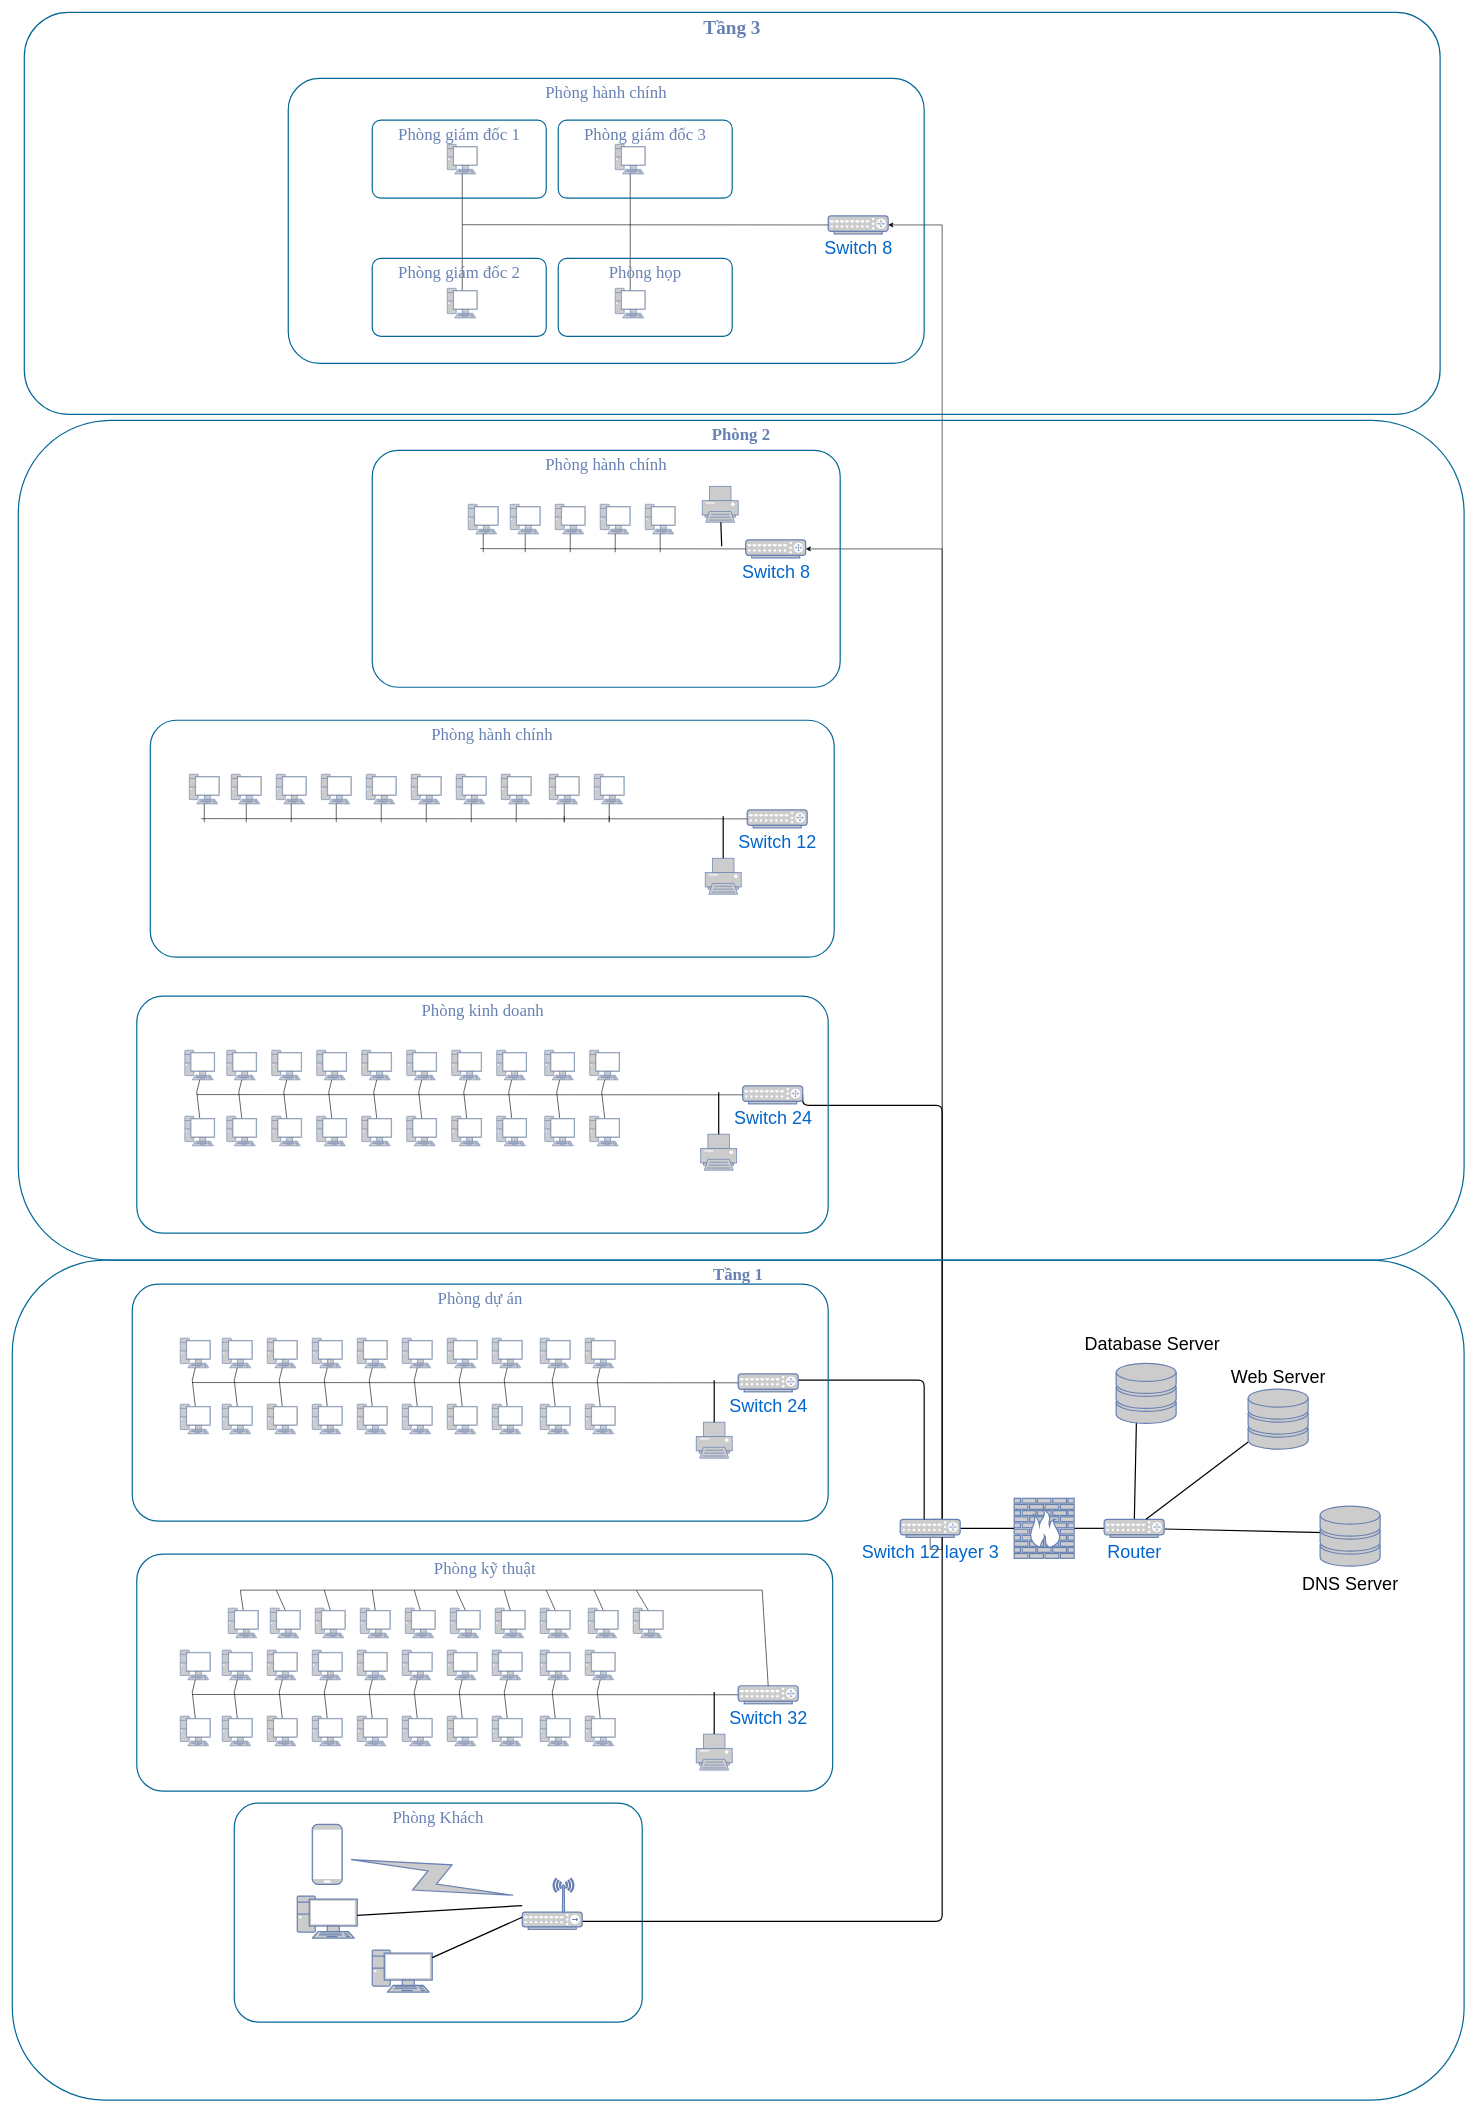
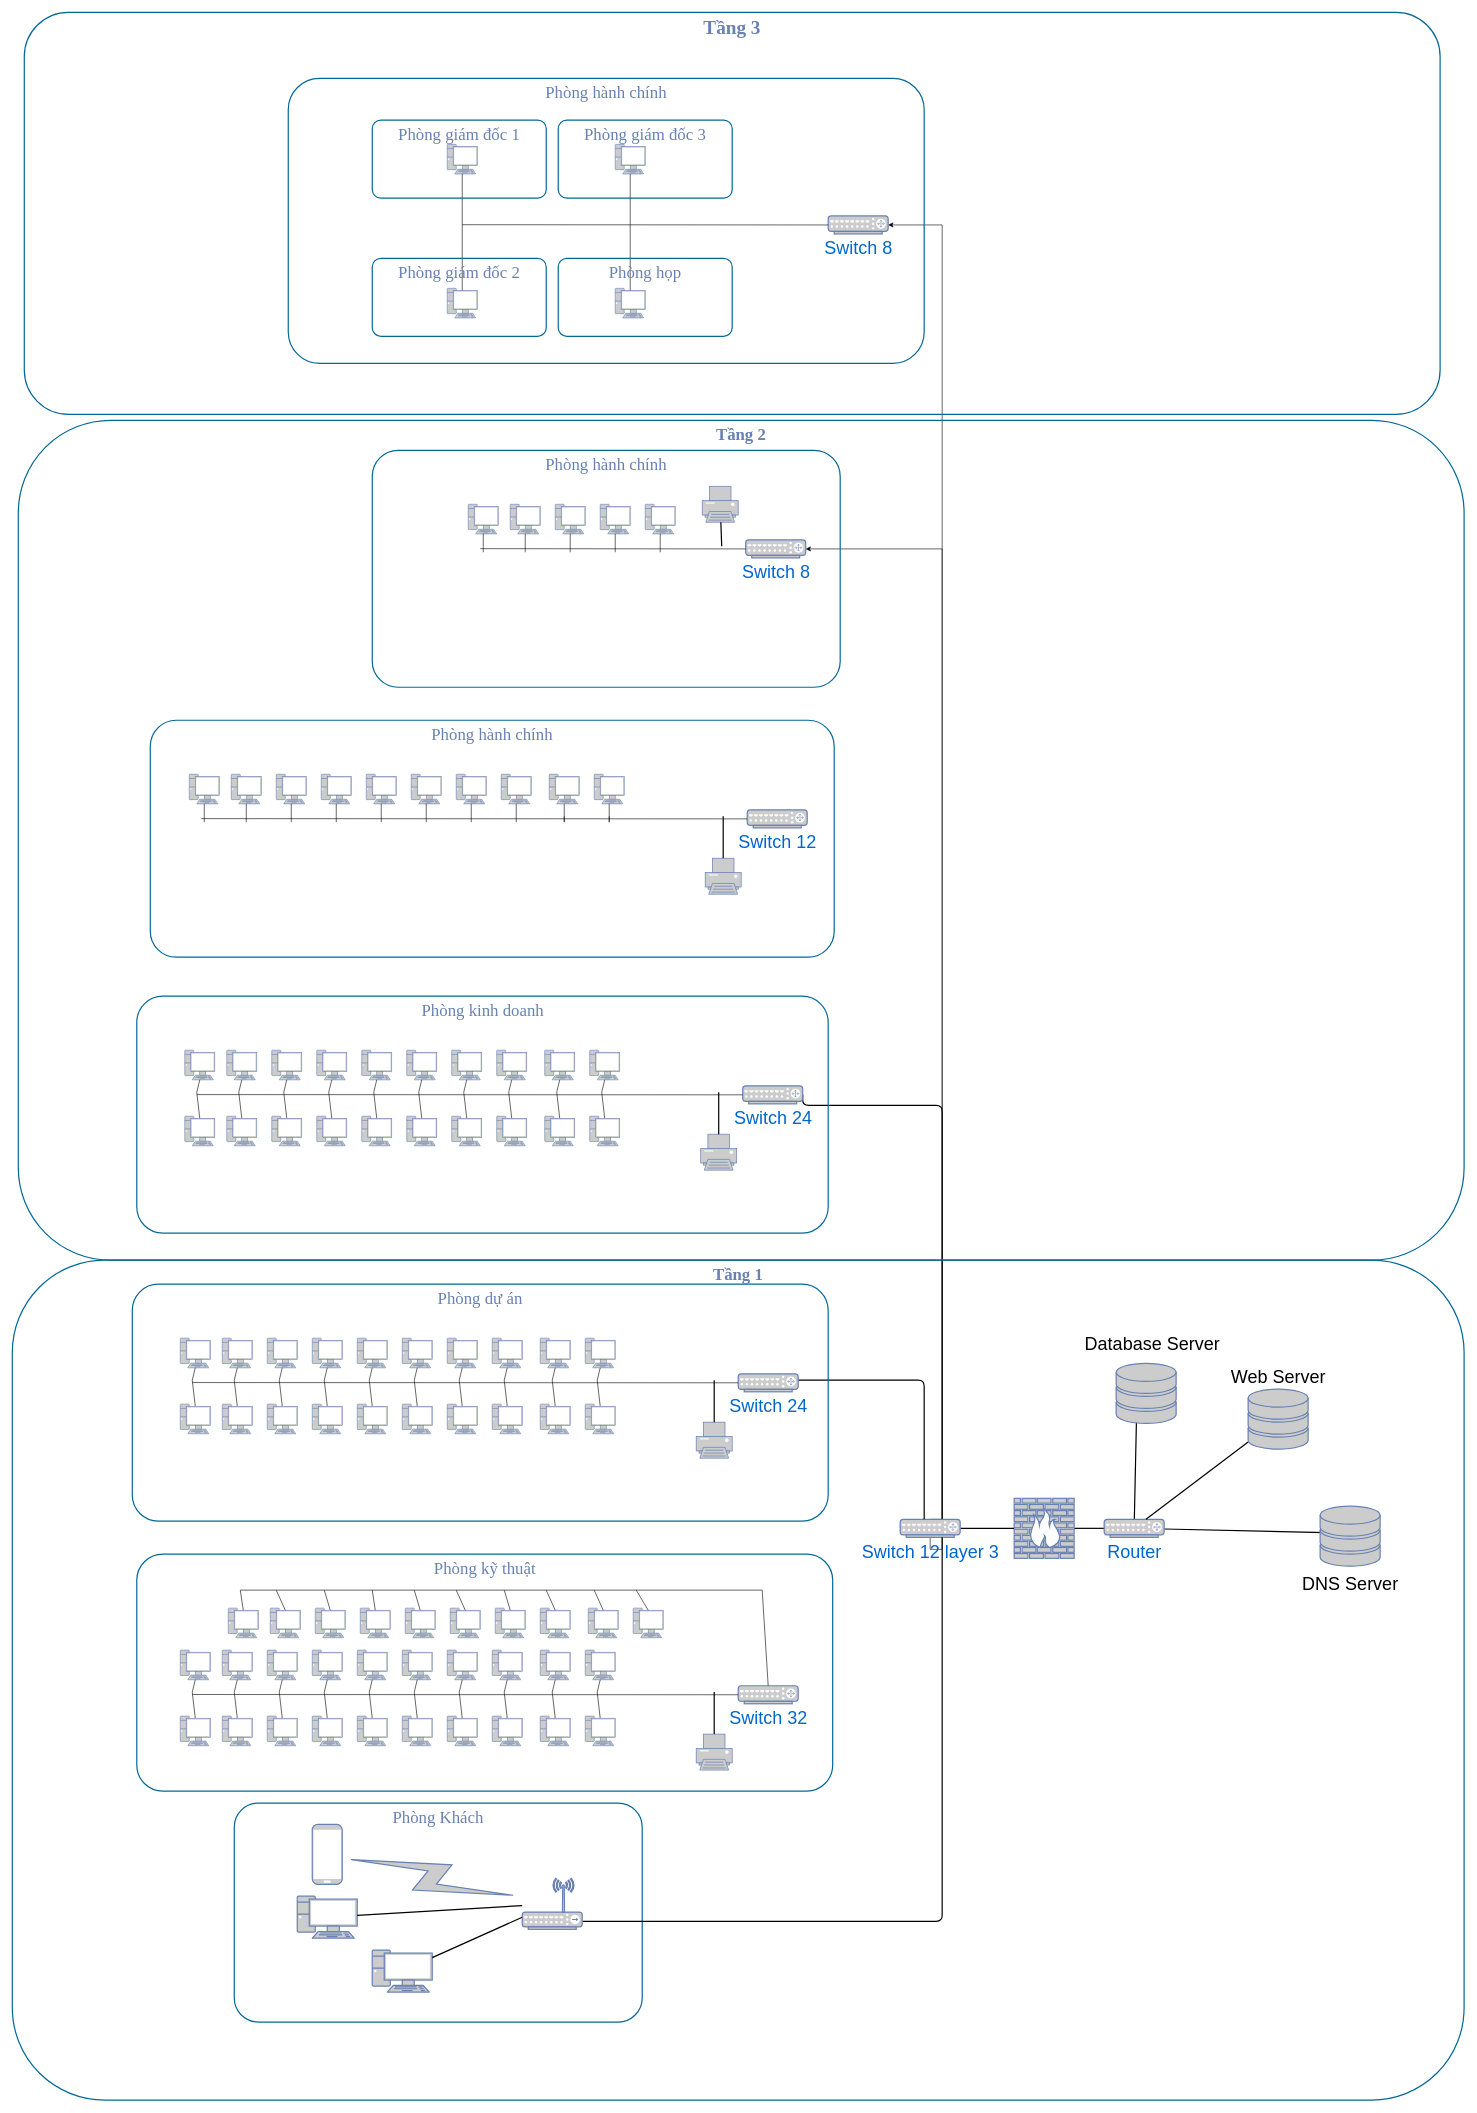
(741, 435) -> (741, 435)
